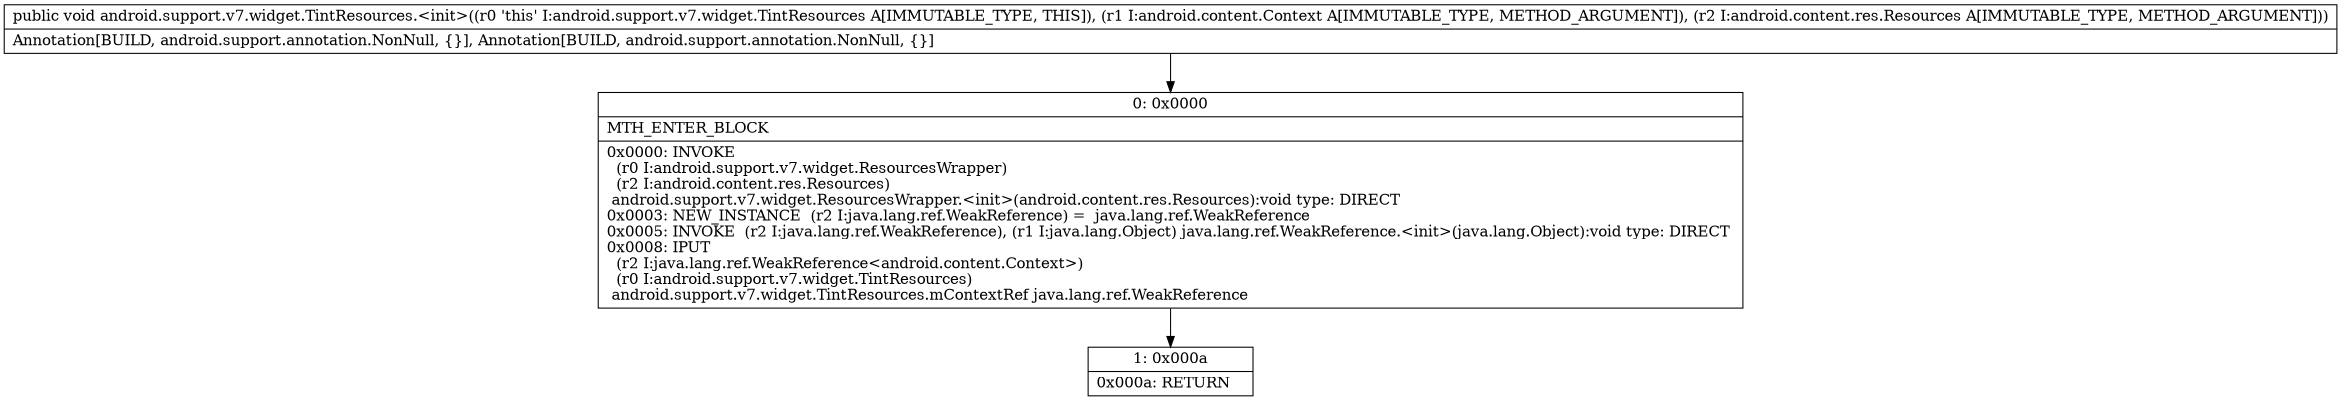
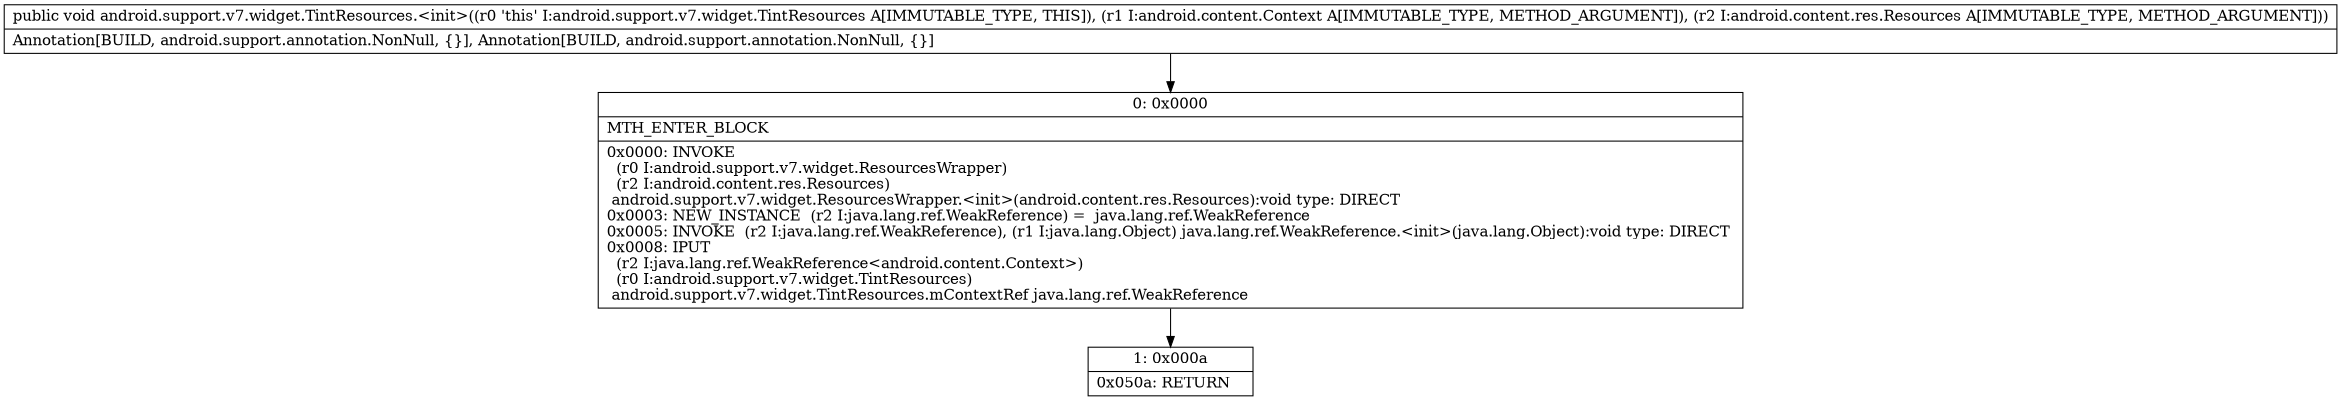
(1171, 383) -> (1171, 383)
